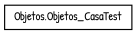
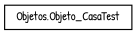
(68, 17) -> (68, 17)
